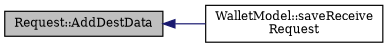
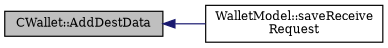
(84, 24) -> (84, 24)
